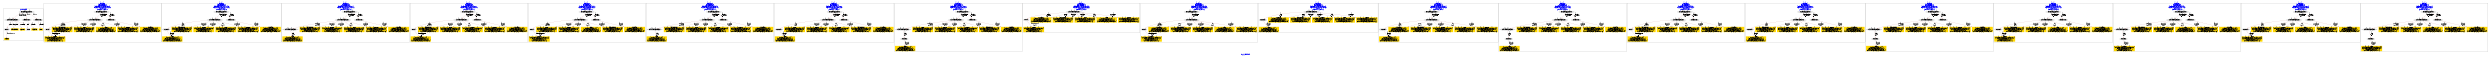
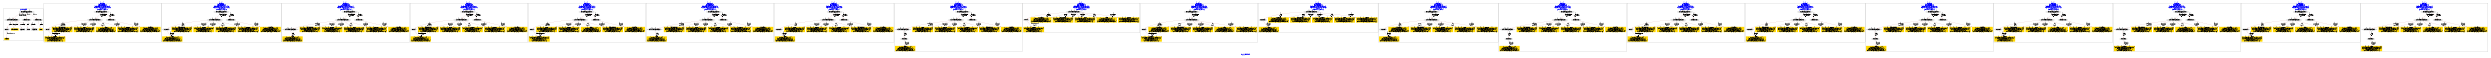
(42, 25) -> (42, 25)
(22, 29) -> (22, 29)
(34, 29) -> (34, 29)
